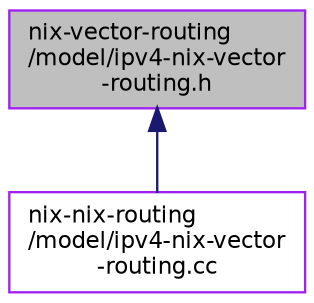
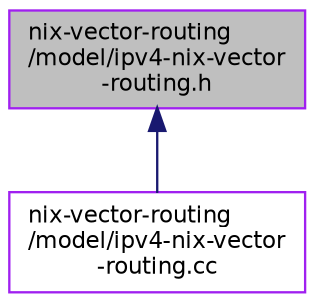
(157, 242) -> (157, 242)
